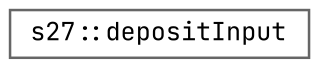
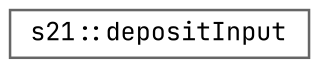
(160, 34) -> (160, 34)
